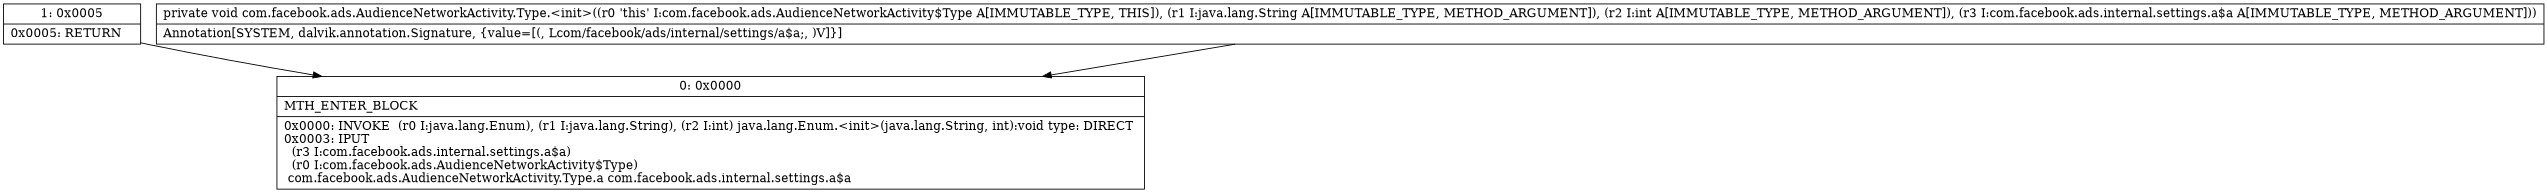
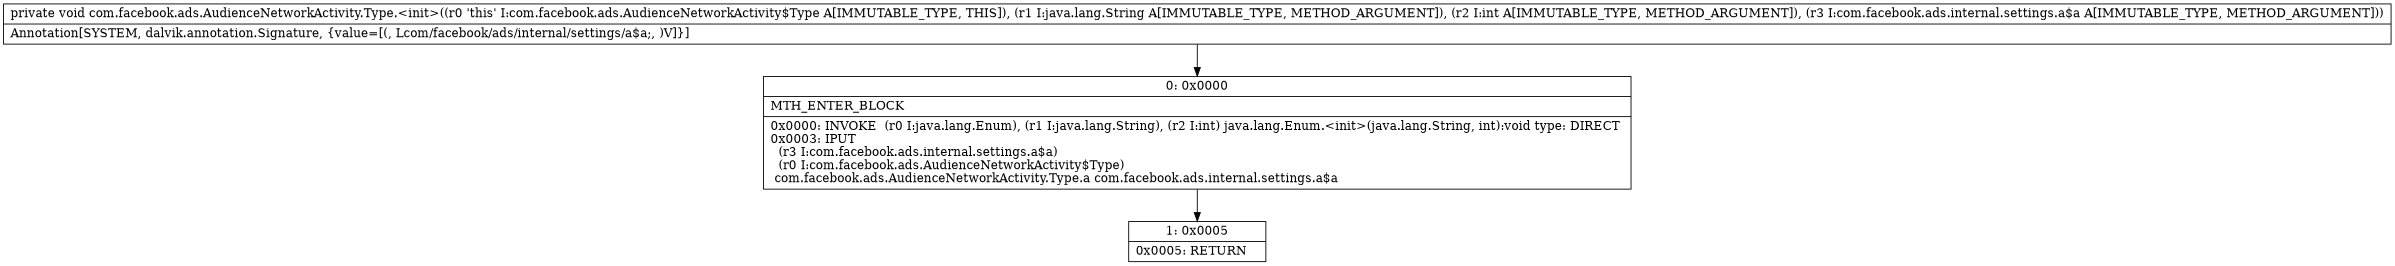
(227, 60) -> (1197, 201)
